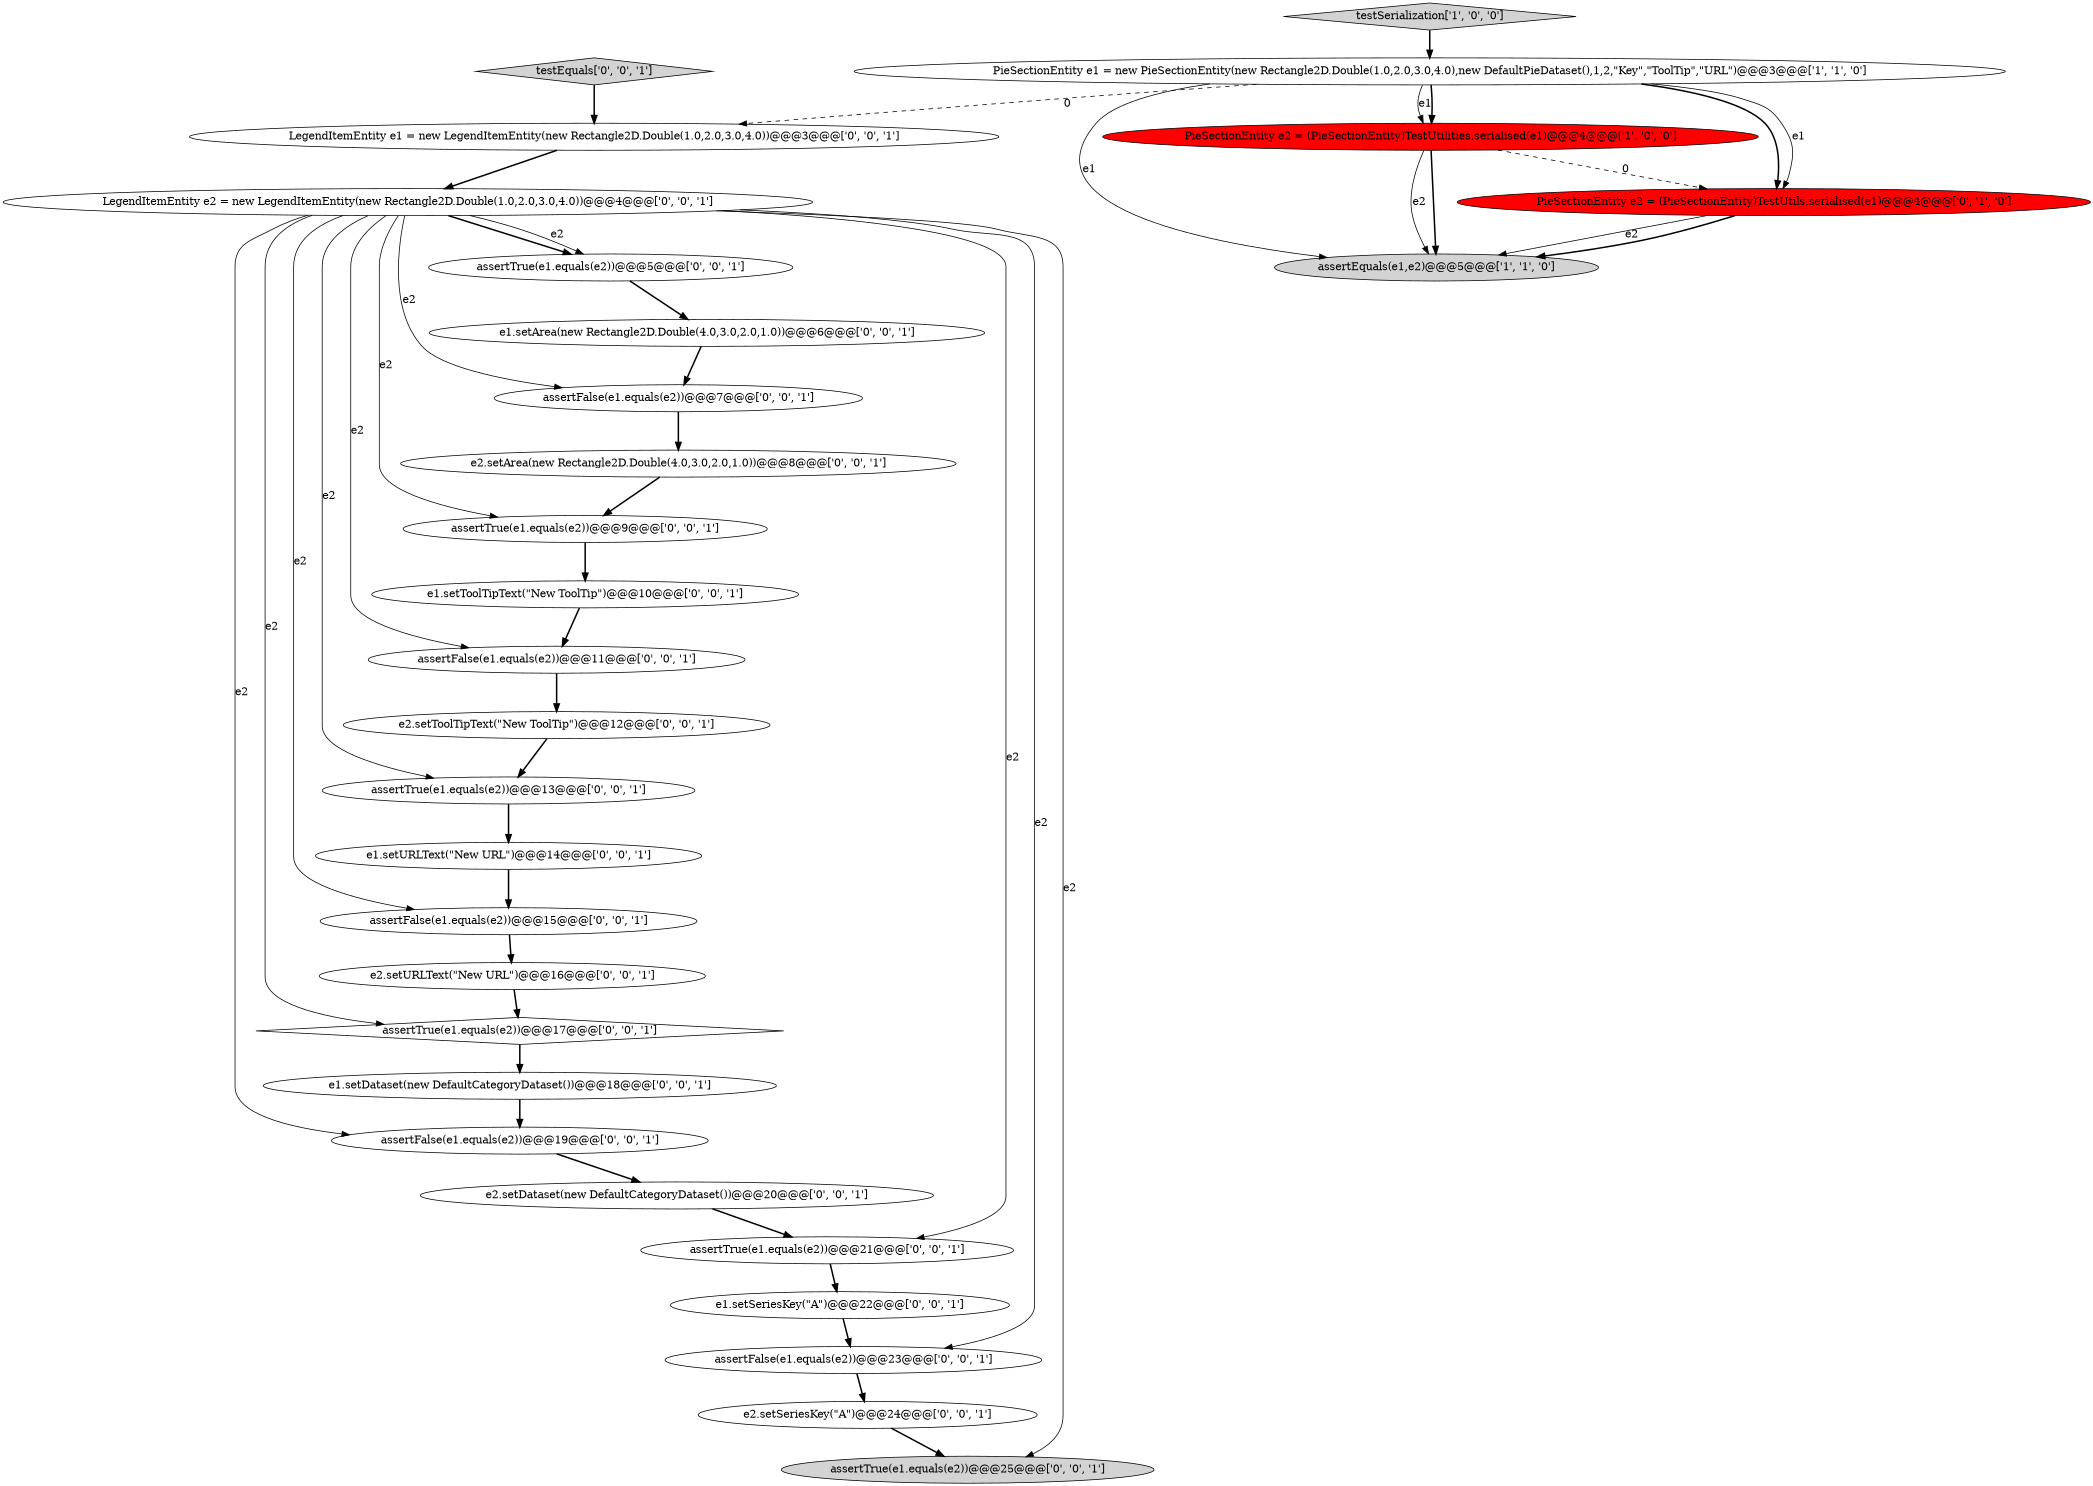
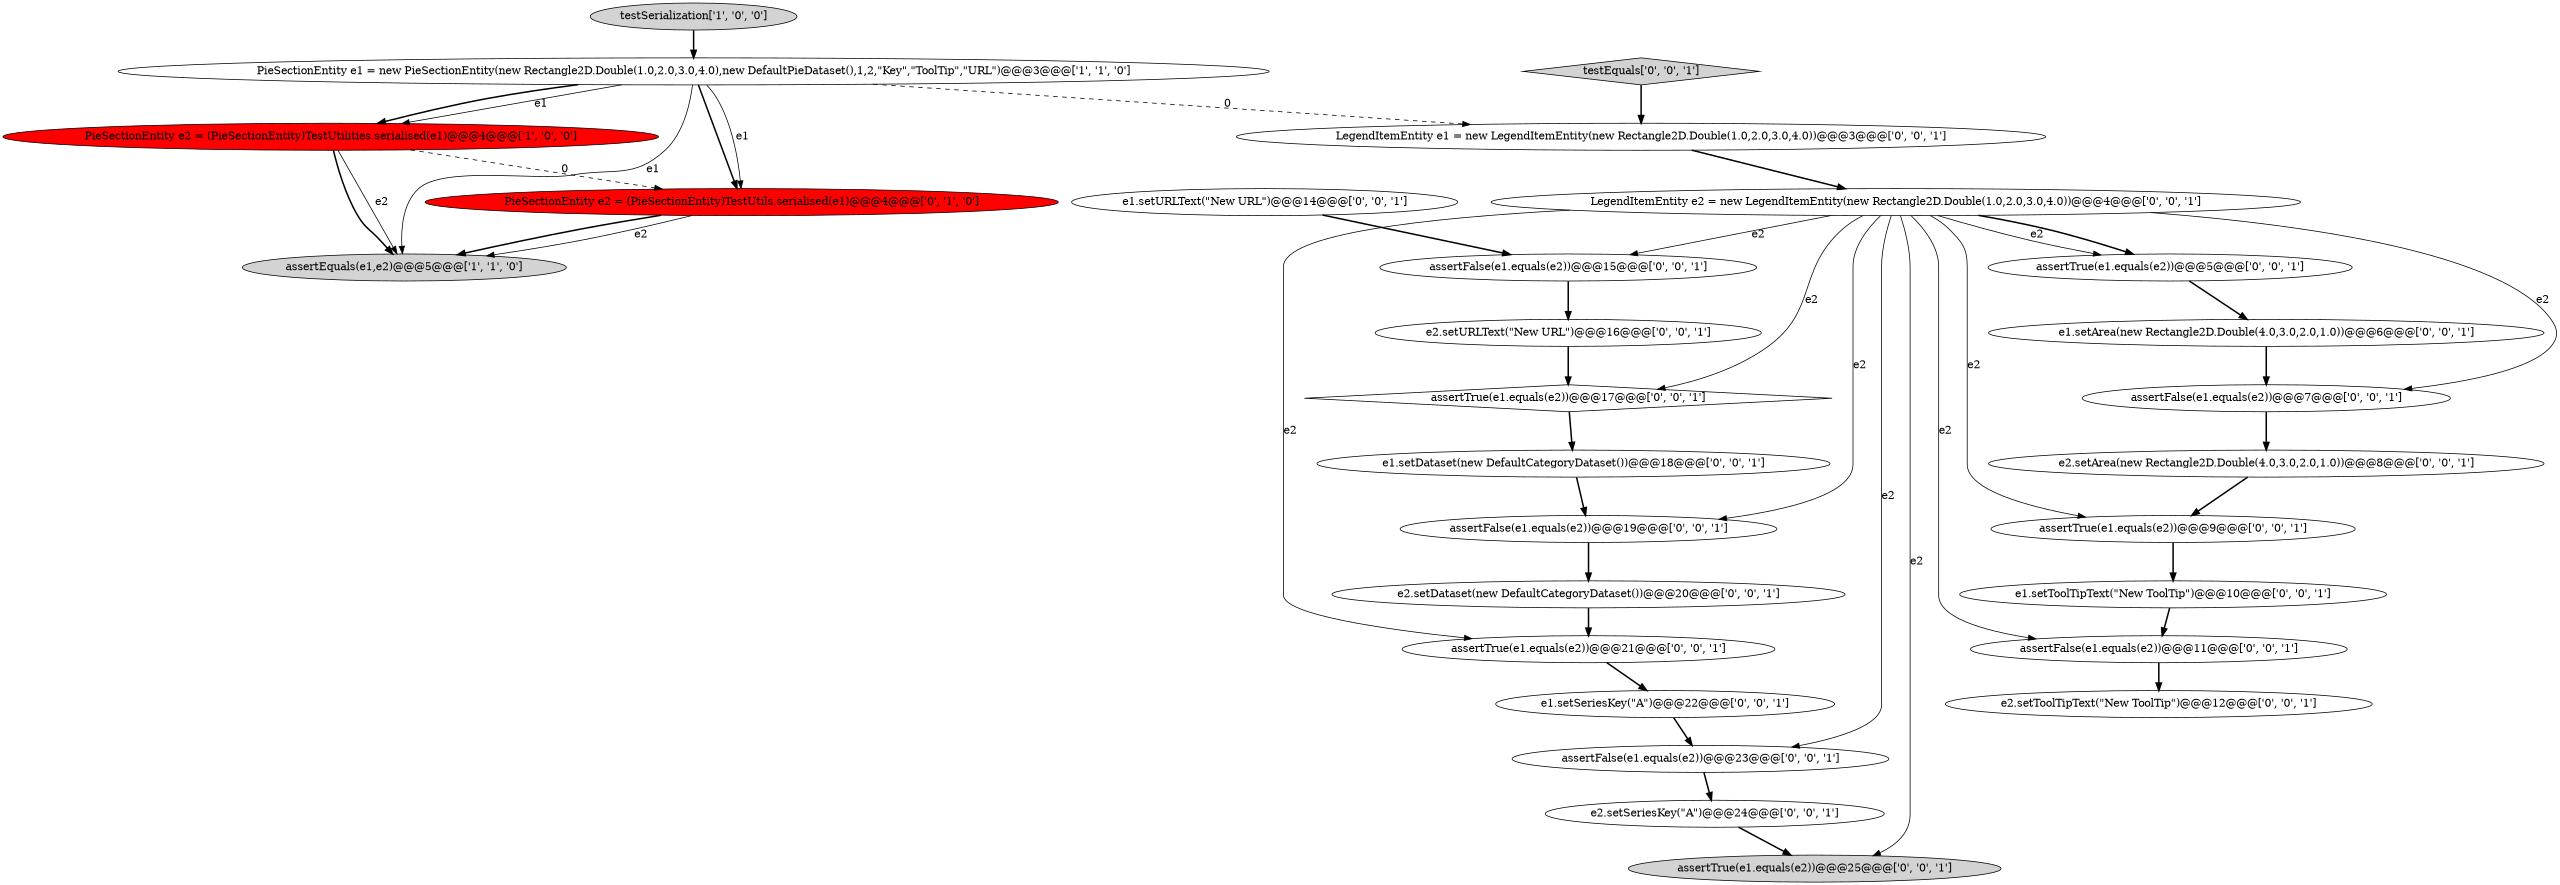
(1430, 17) -> (694, 17)
(509, 790) -> none
